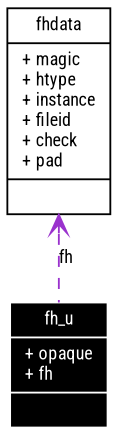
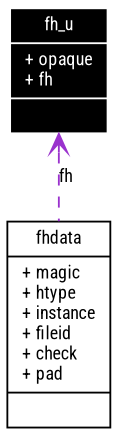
(59, 268) -> (59, 187)
